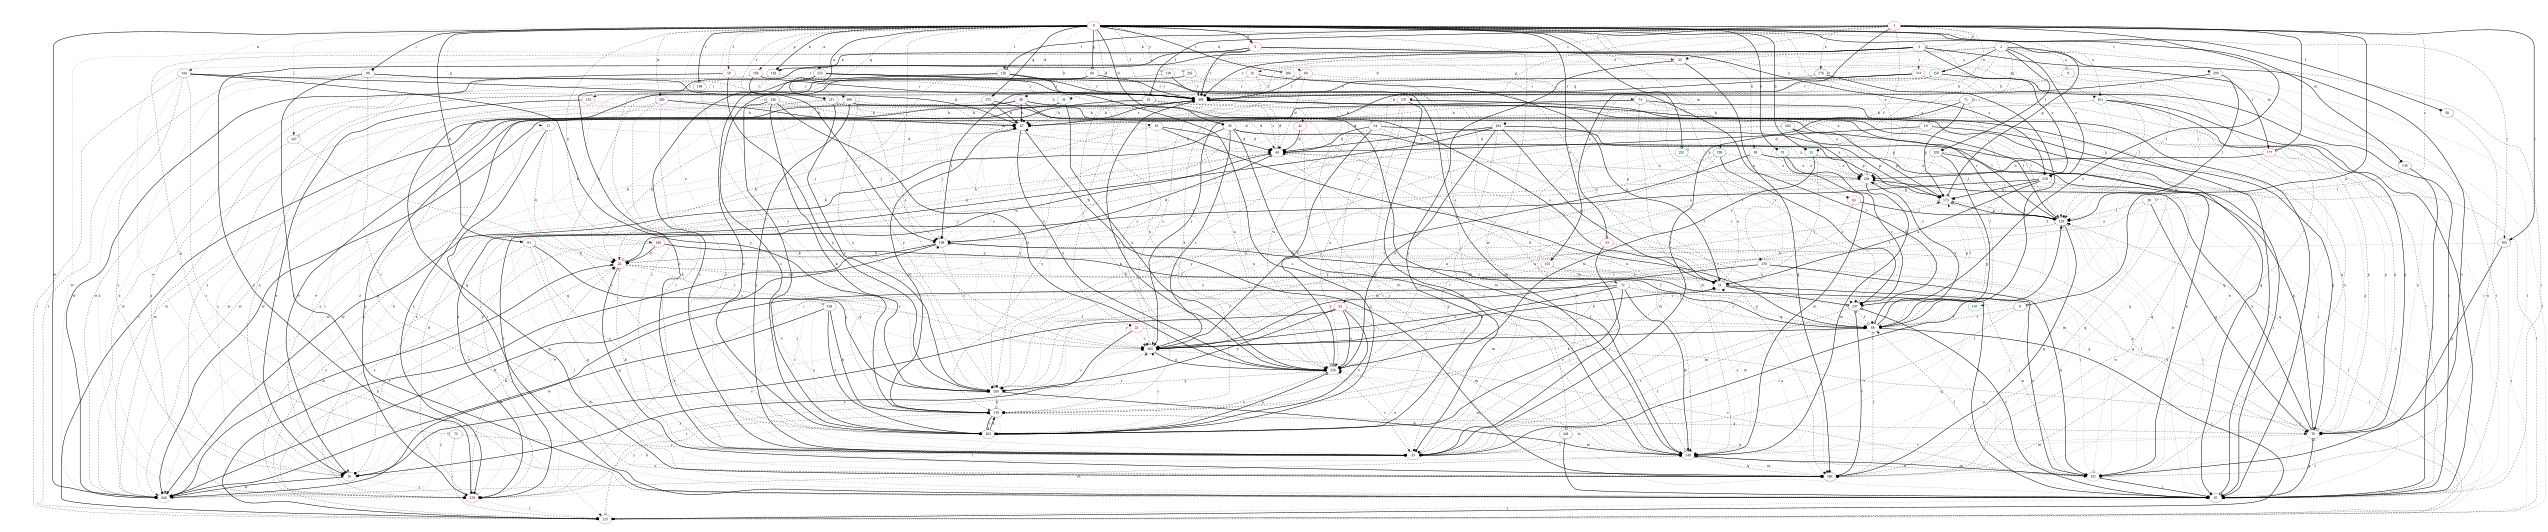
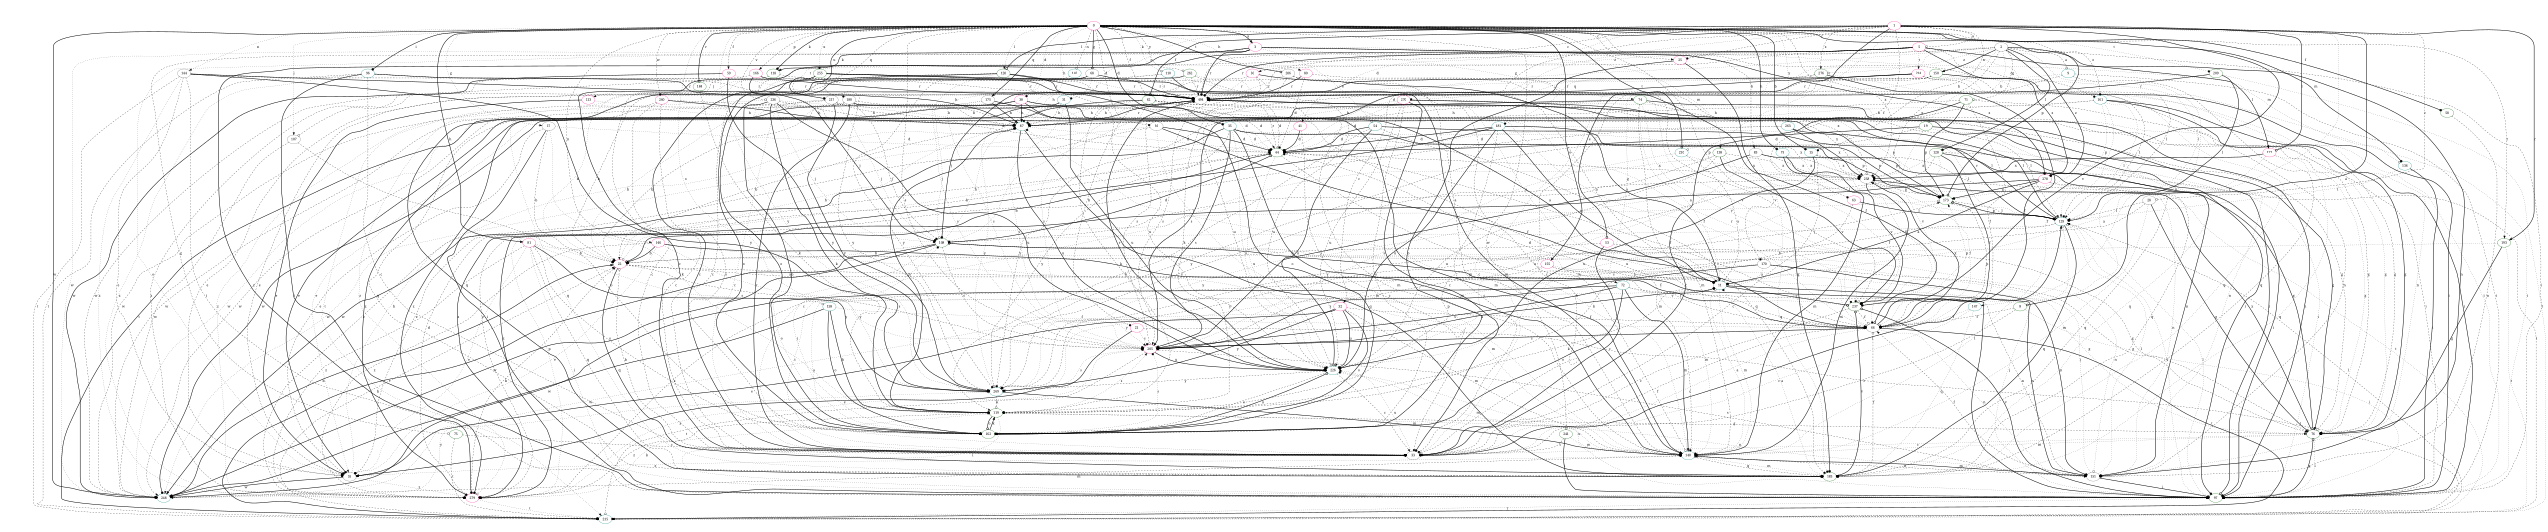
none -> (1075, 73)
